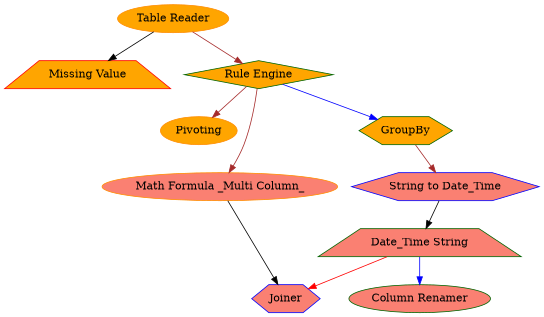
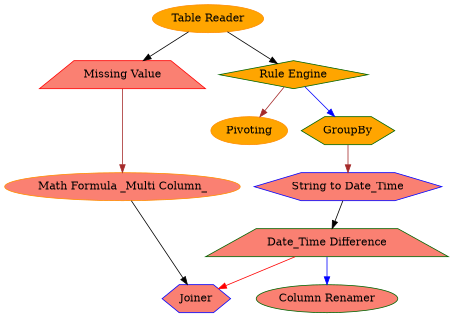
(214, 46) -> (249, 46)
(88, 75) -> (122, 75)
(249, 129) -> (122, 127)
(420, 243) -> (327, 243)
